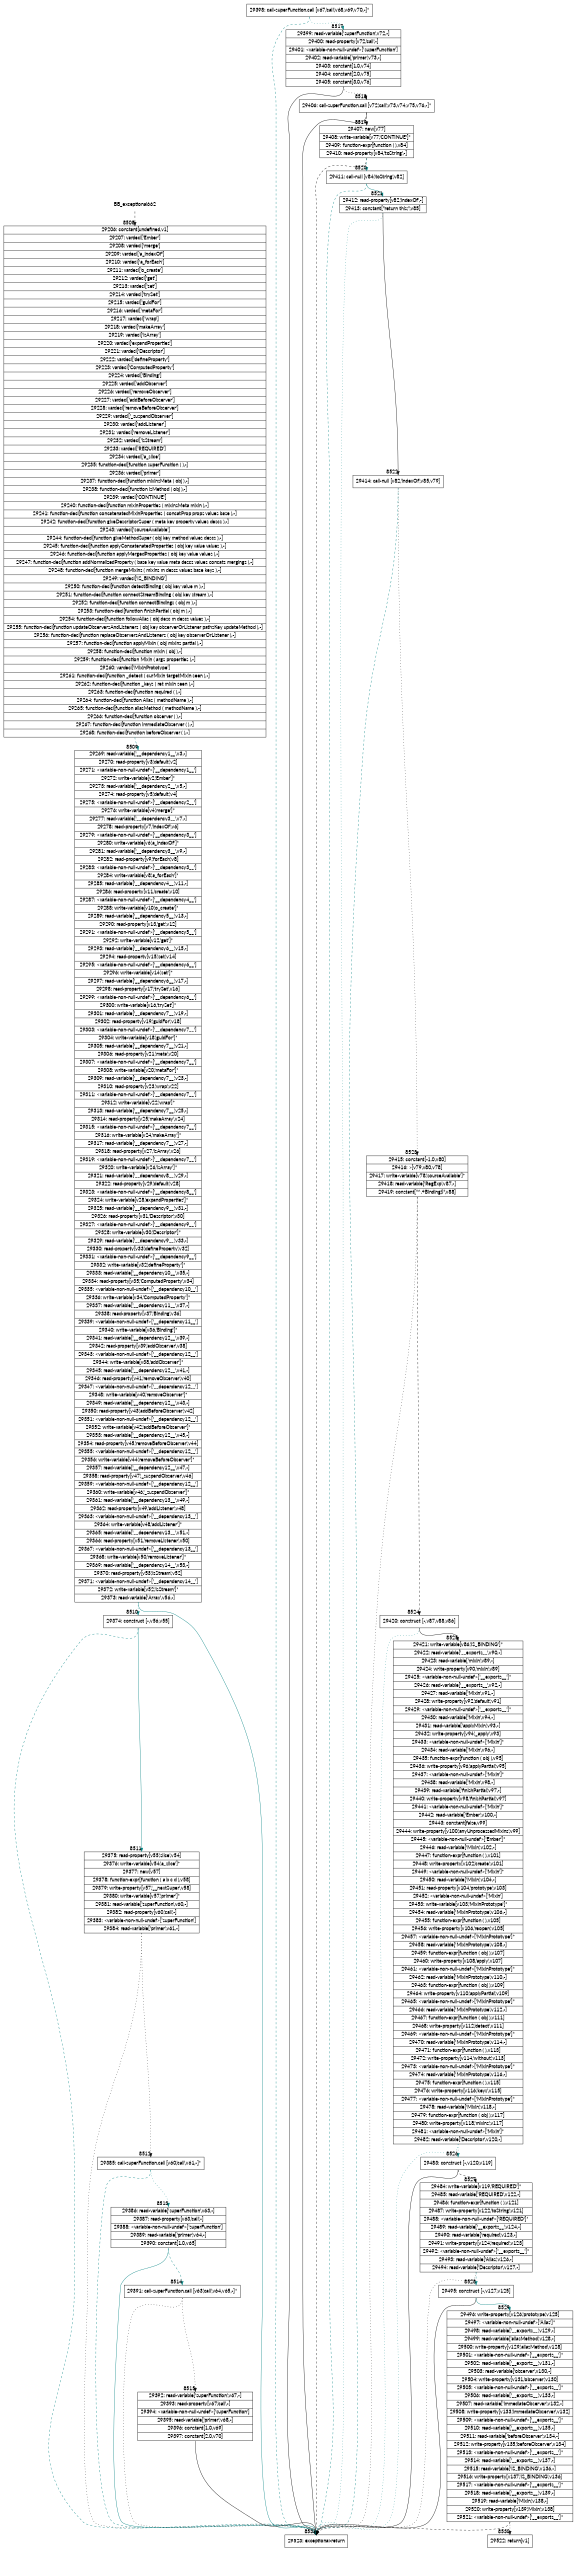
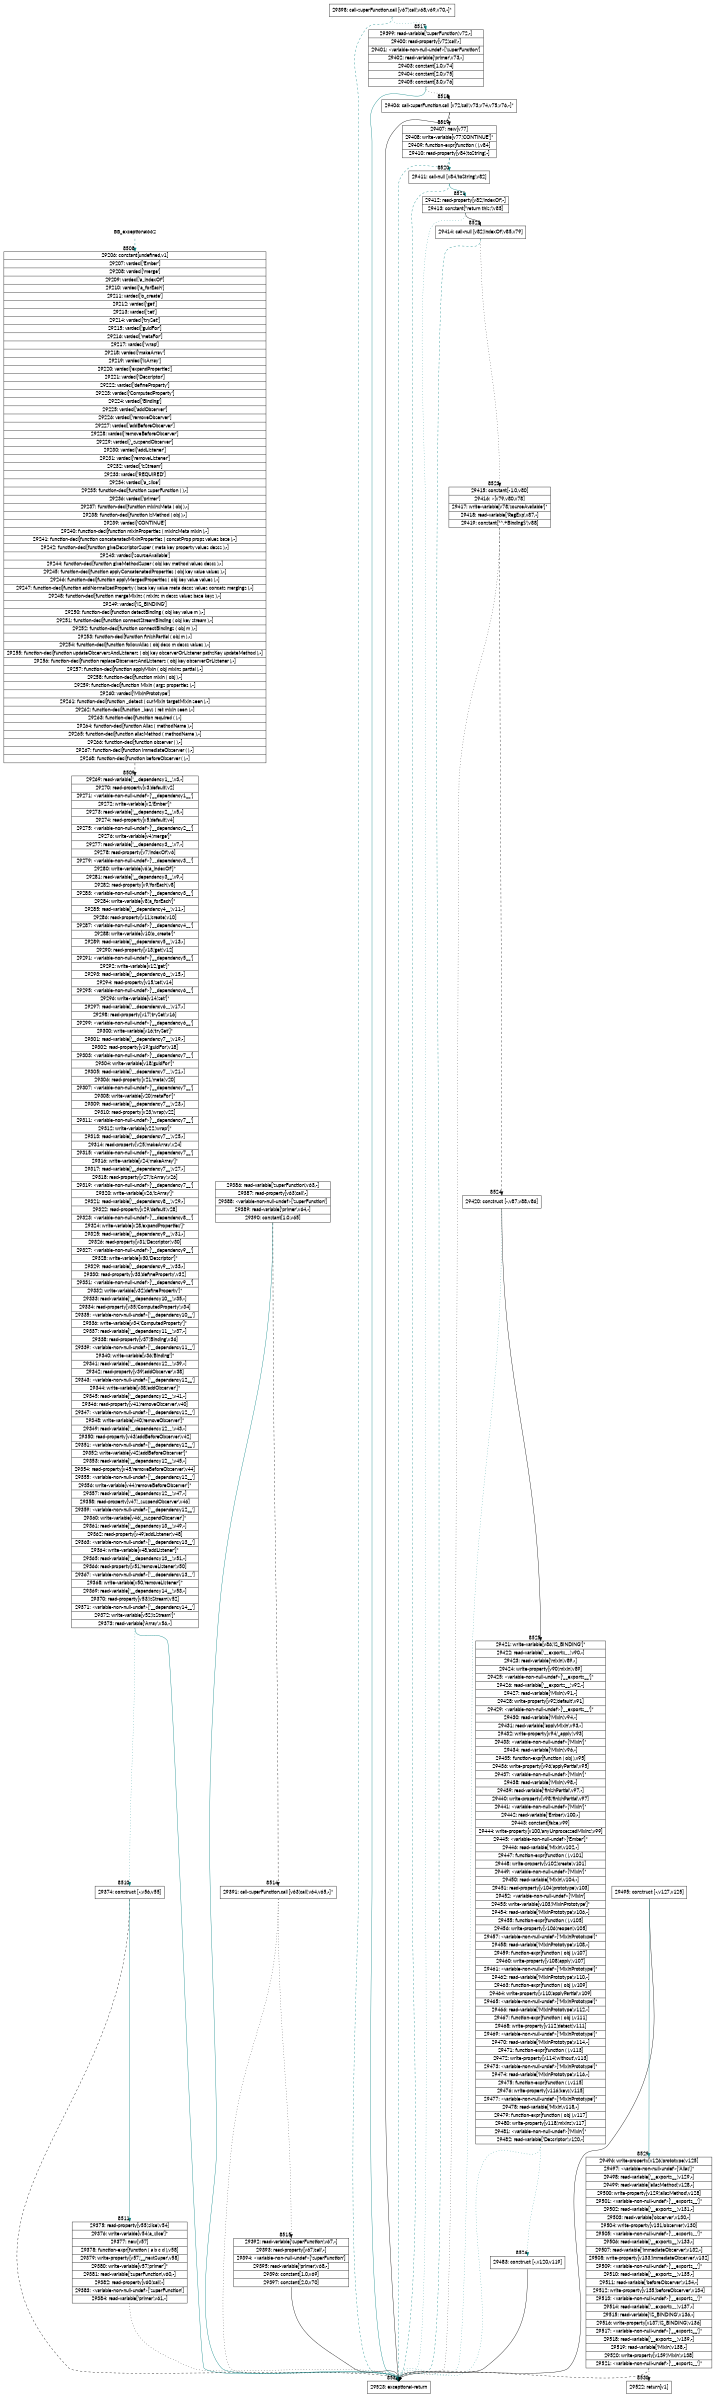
(135, 217) -> (135, 243)
(136, 742) -> (135, 768)
(289, 1291) -> (372, 1214)
(316, 1325) -> (399, 1248)
(74, 2160) -> (25, 2294)
(151, 2163) -> none
(476, 2227) -> none
(174, 2265) -> (275, 1552)
